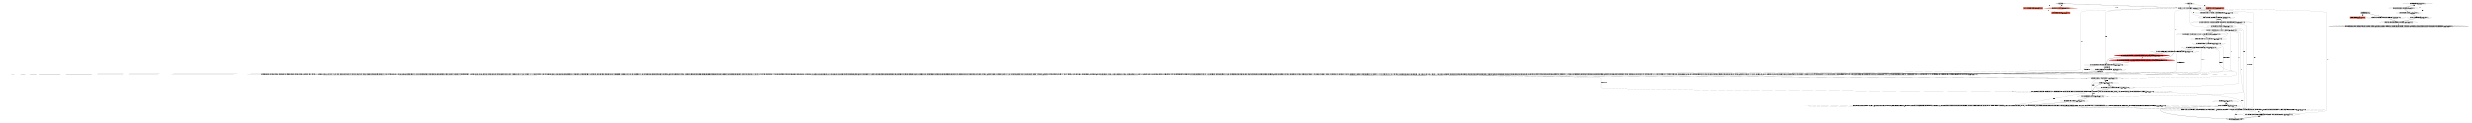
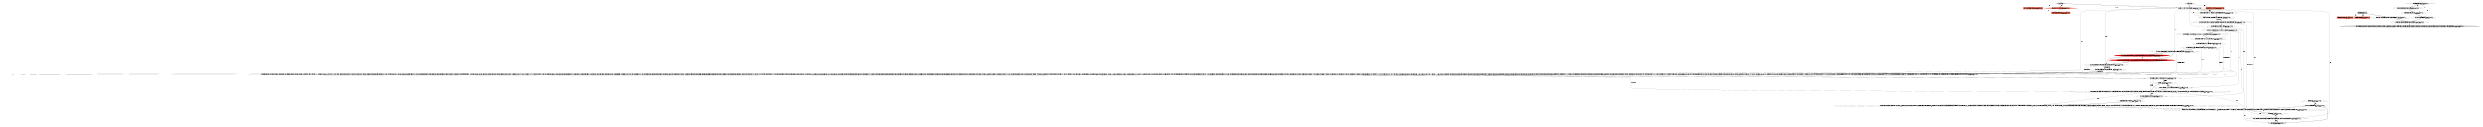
none -> (2345, 18)
none -> (2275, 114)
